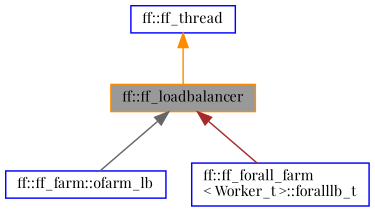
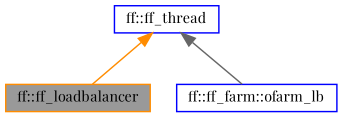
(129, 146) -> (217, 63)
(280, 185) -> none
